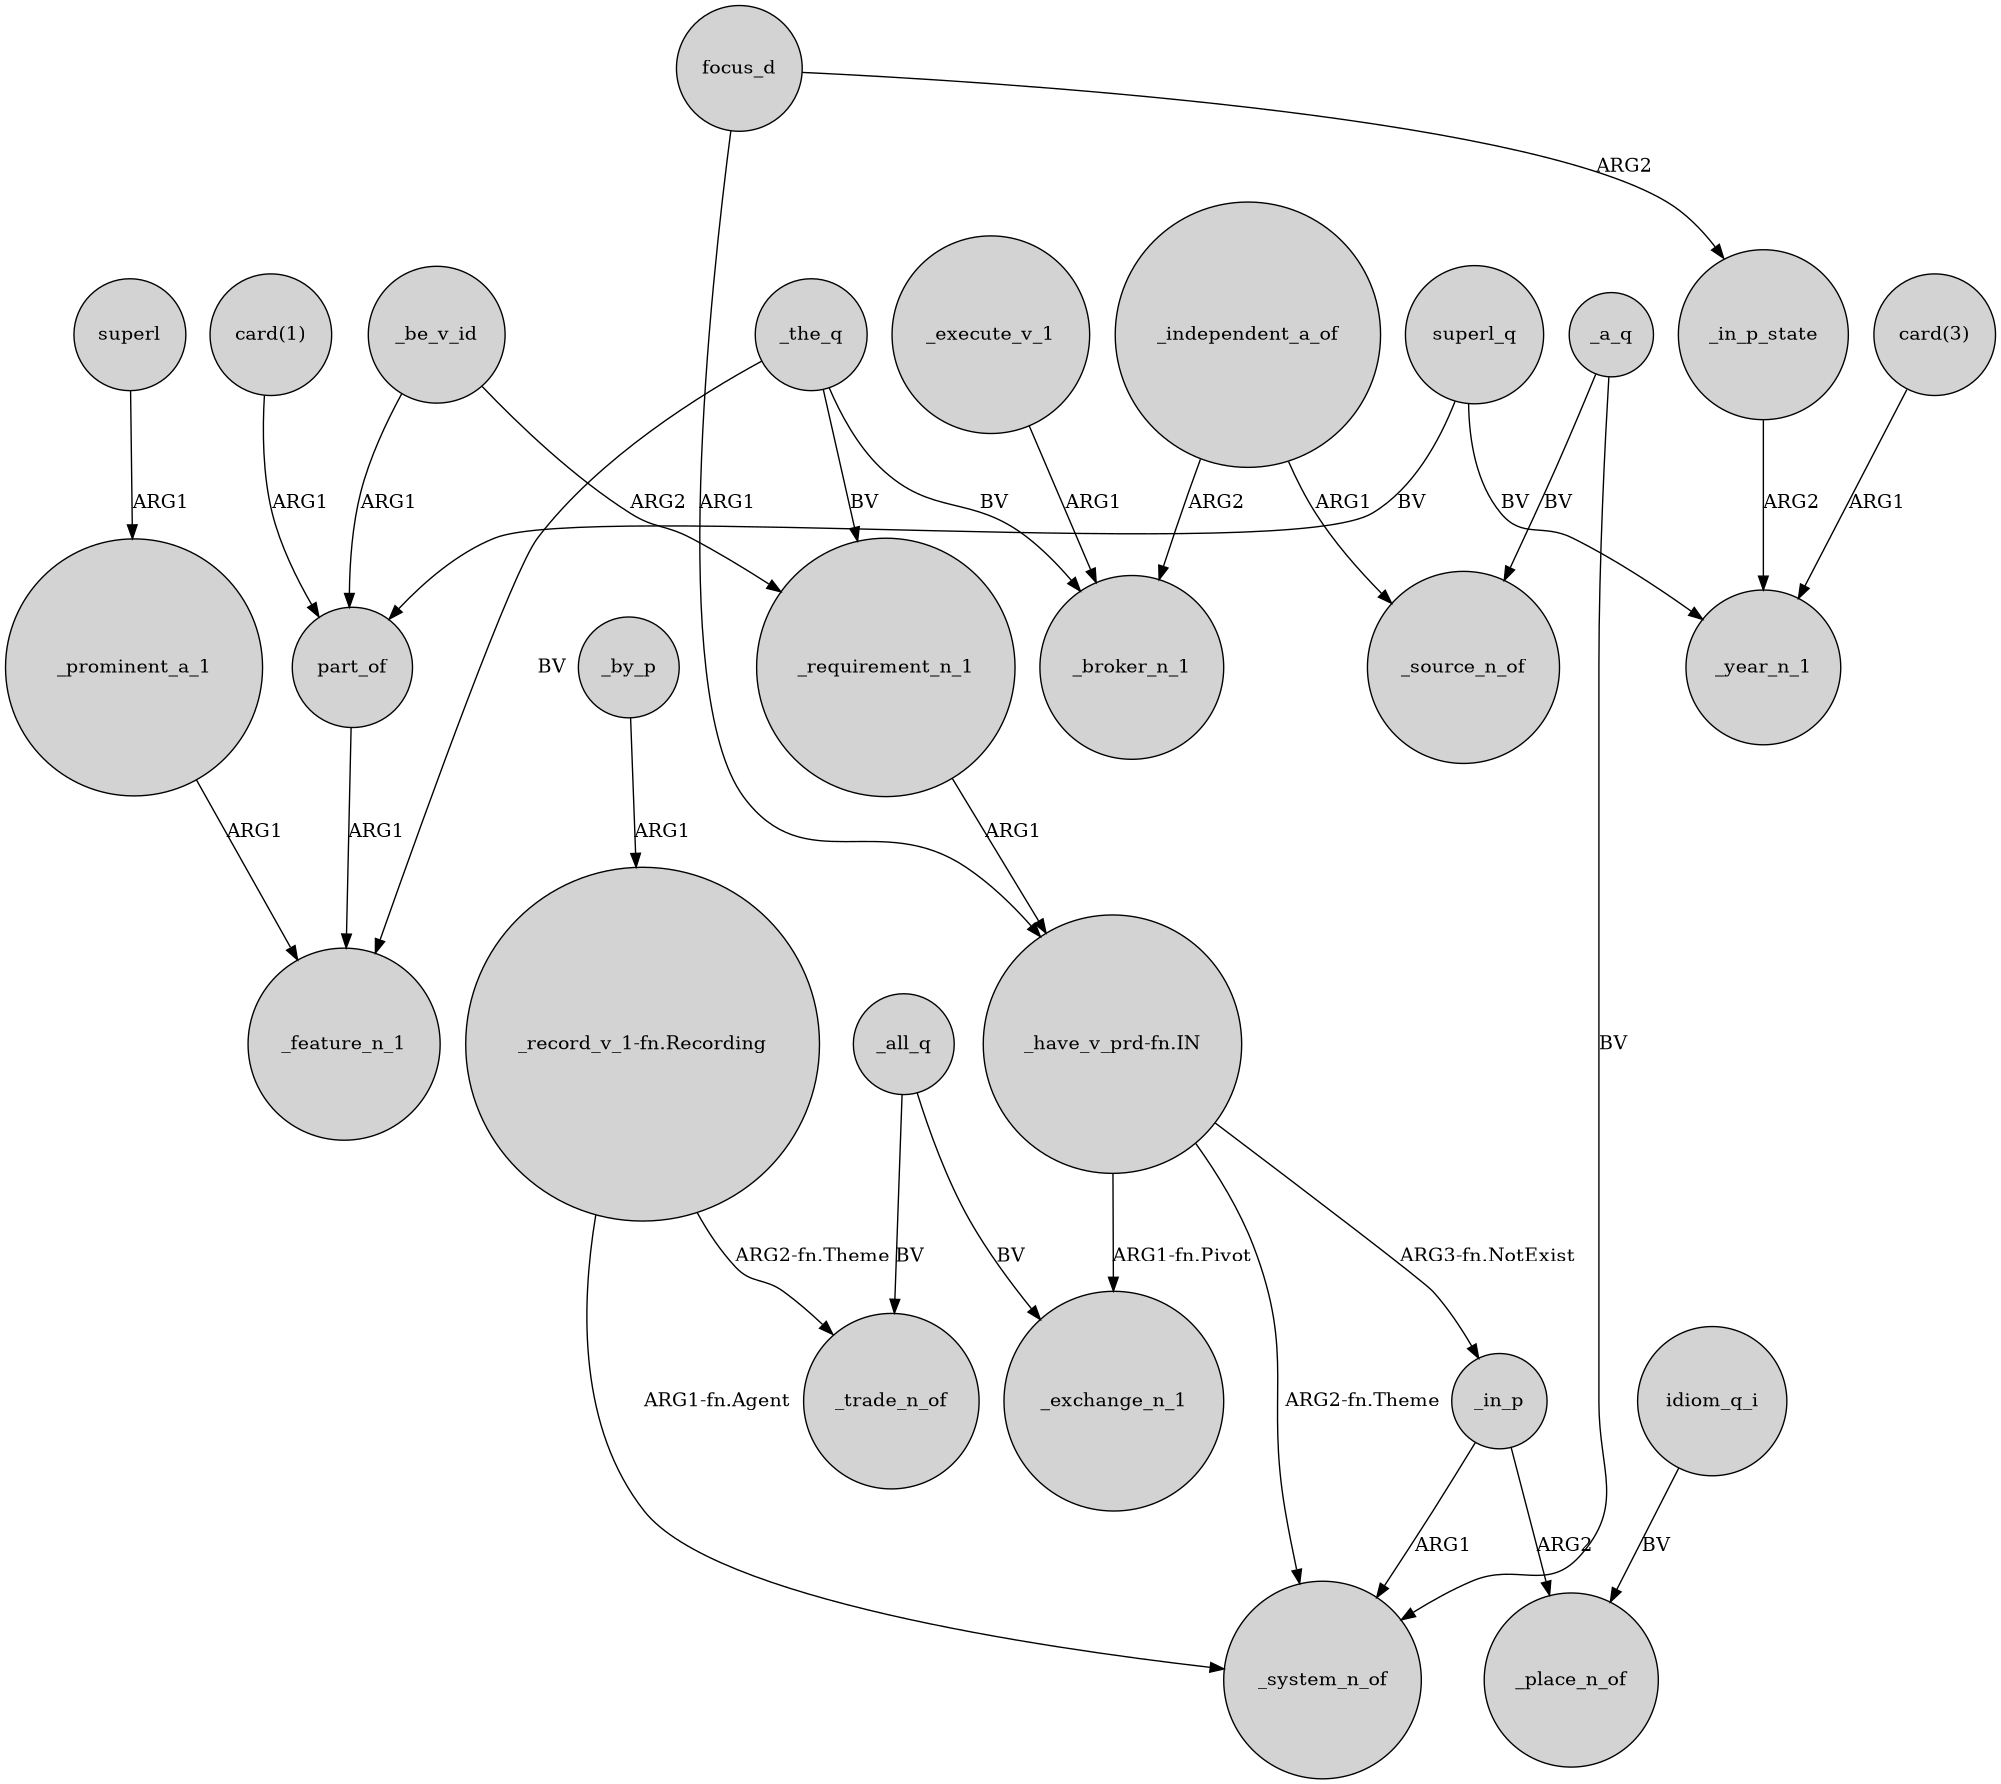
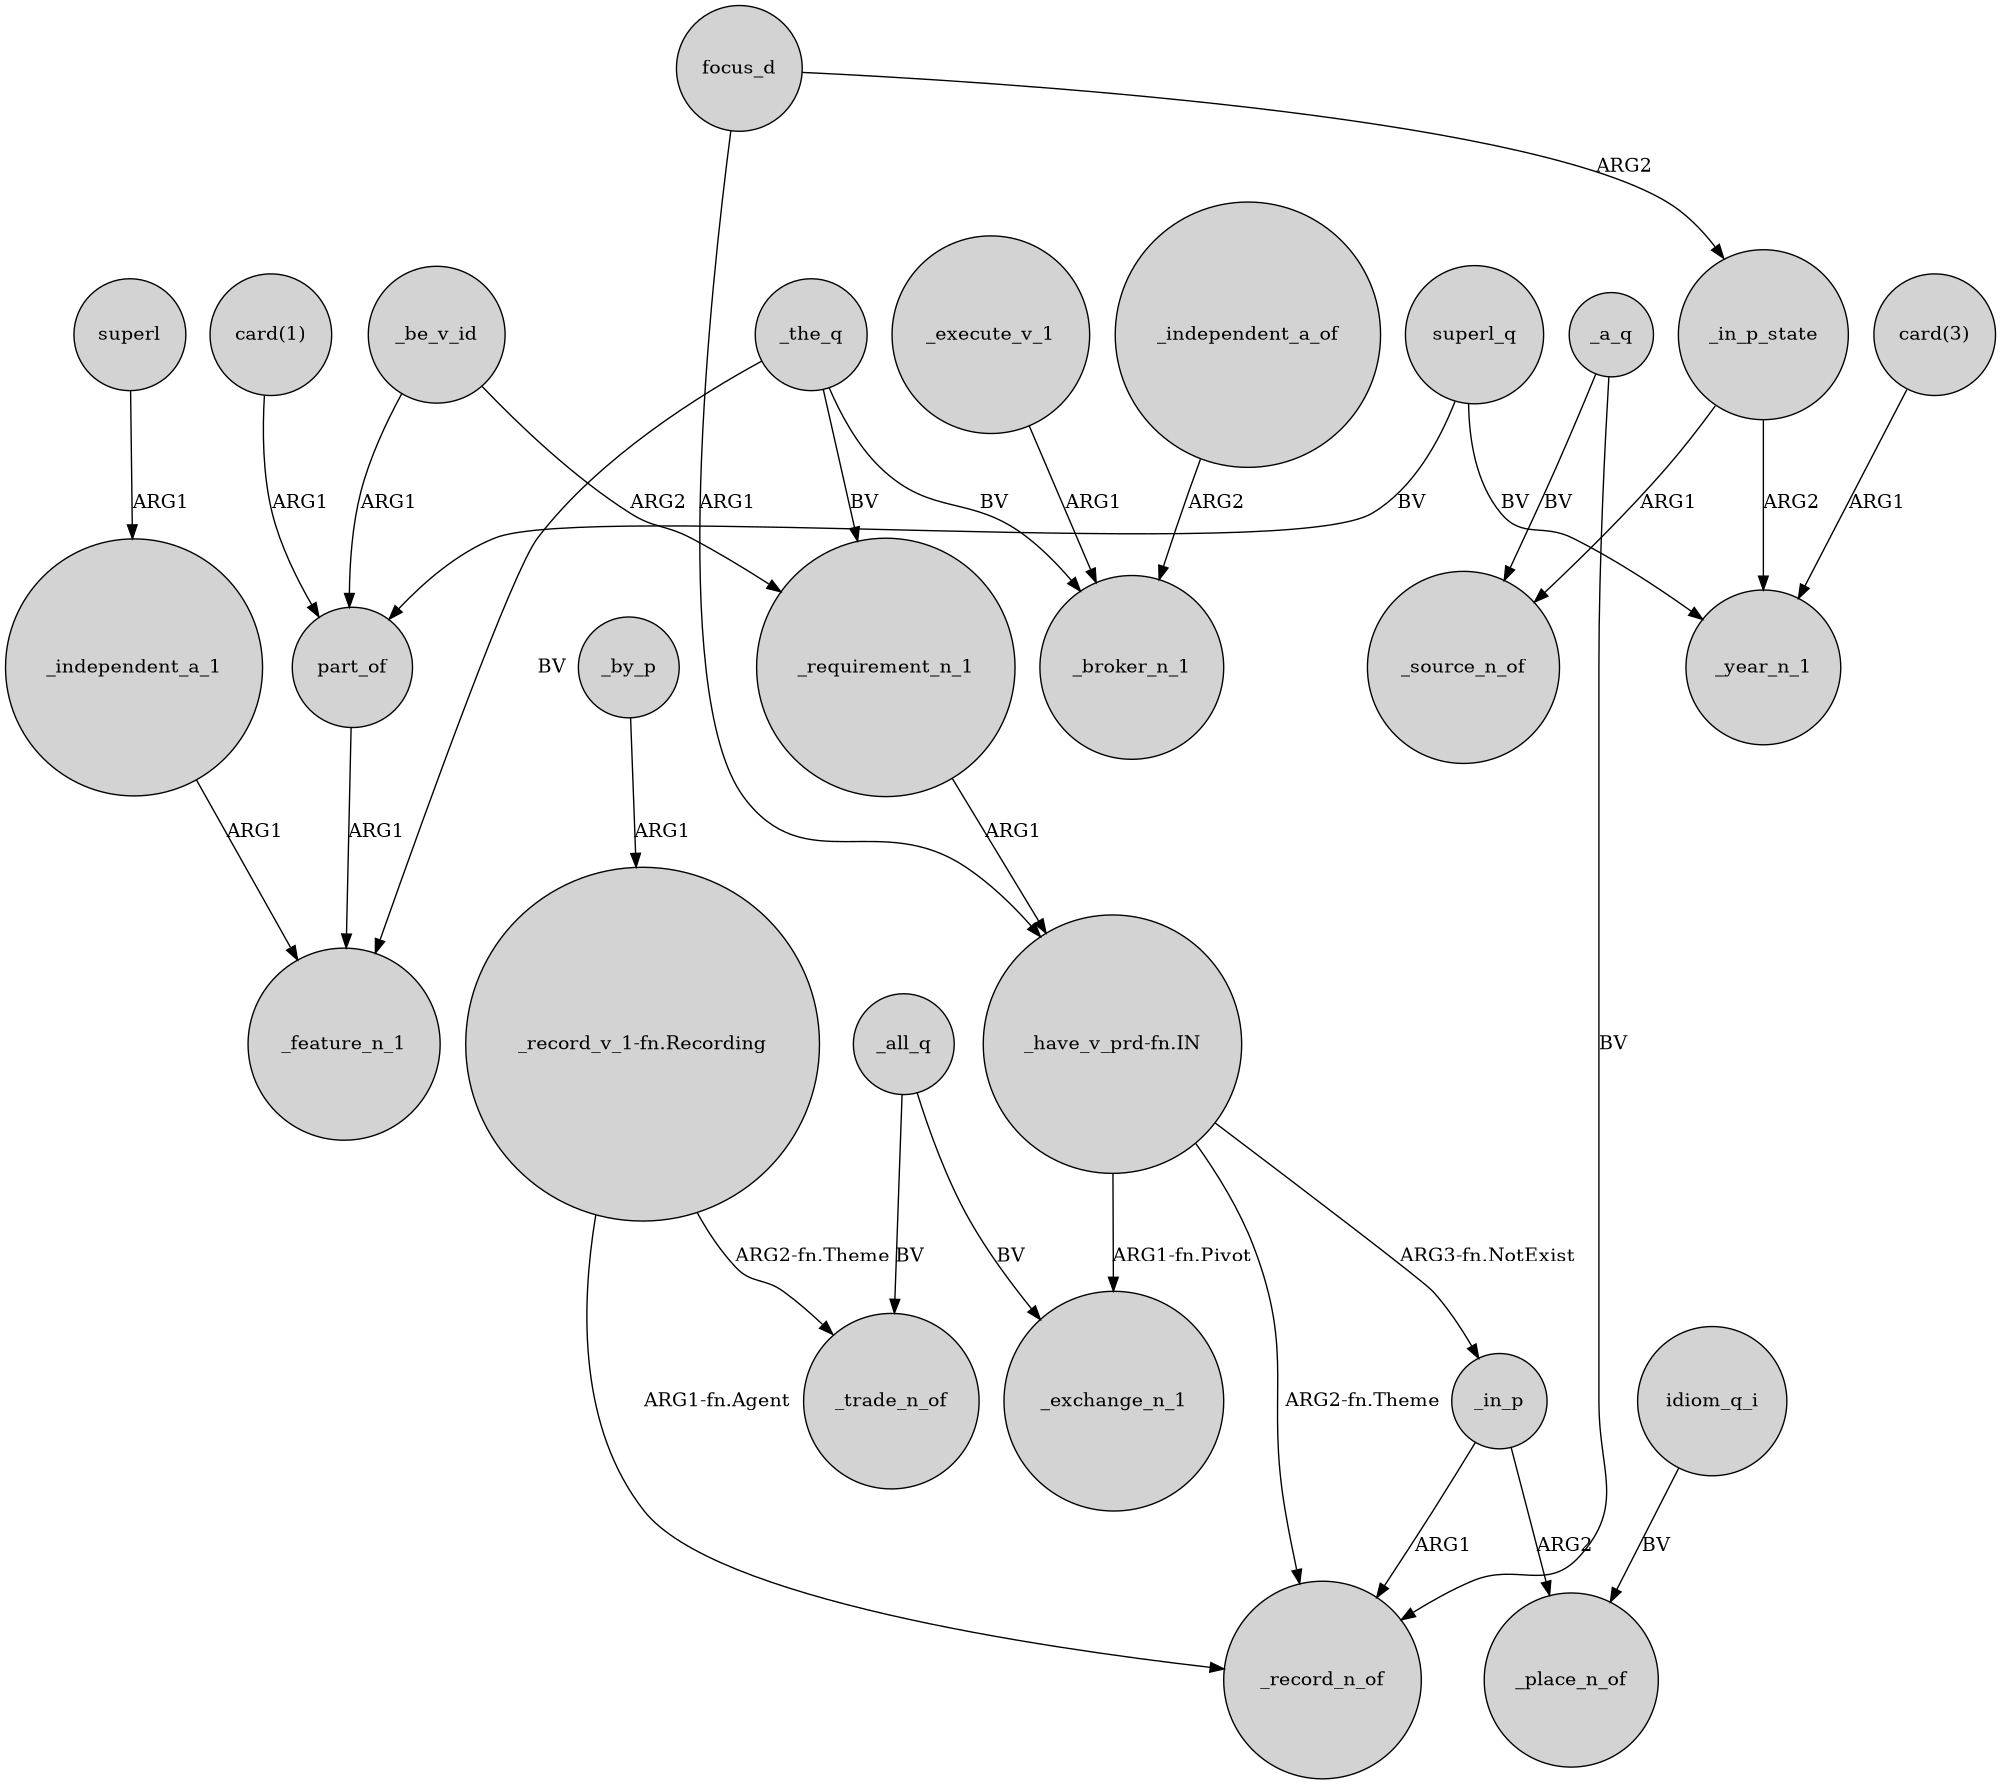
(1331, 535) -> (1634, 503)
(134, 667) -> (134, 667)
(1323, 1680) -> (1323, 1680)
